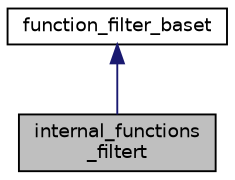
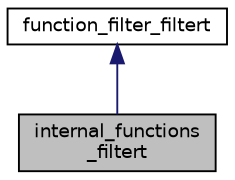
(117, 26) -> (117, 26)
